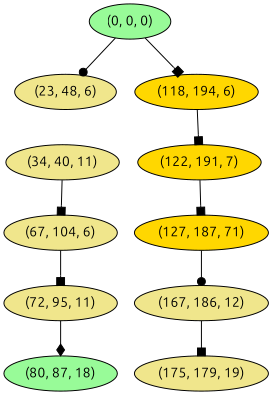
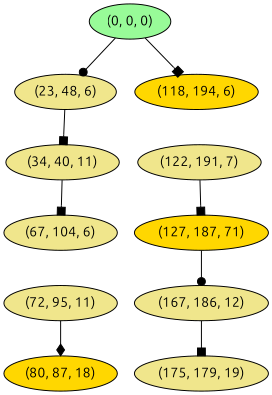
none -> (64, 122)
(198, 122) -> none
(199, 162) -> (199, 162)
(61, 263) -> none
(61, 374) -> (61, 374)
